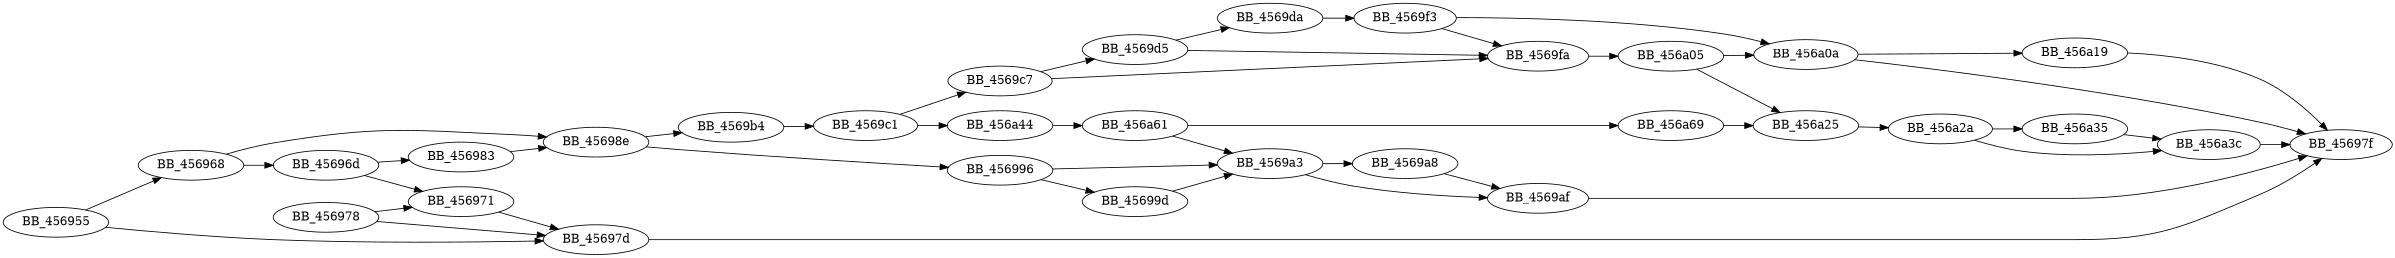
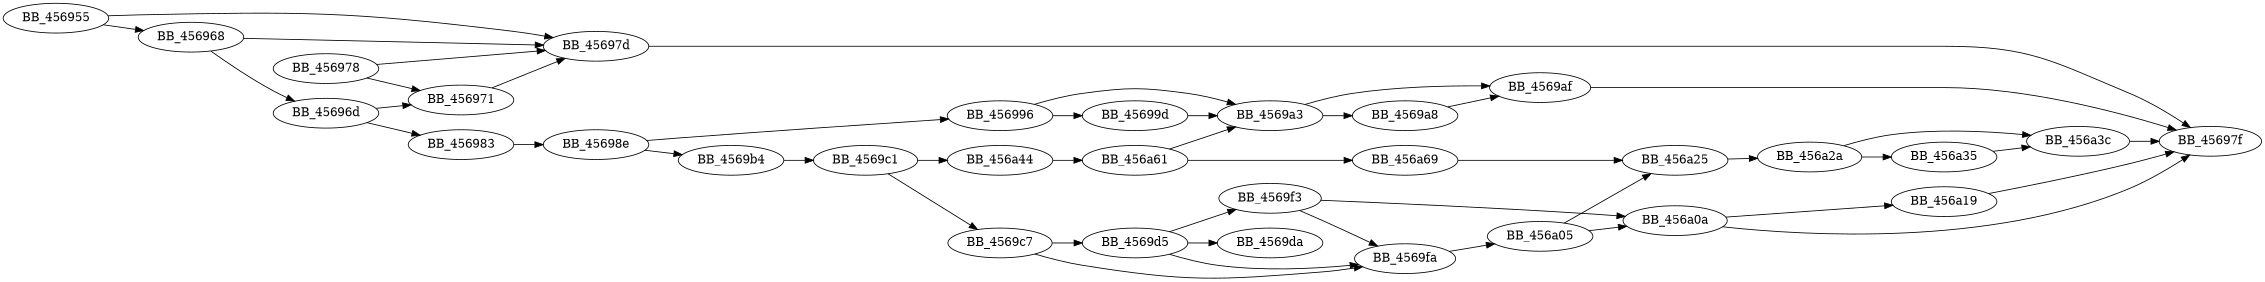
(1334, 18) -> (1199, 222)
(381, 131) -> (389, 42)
